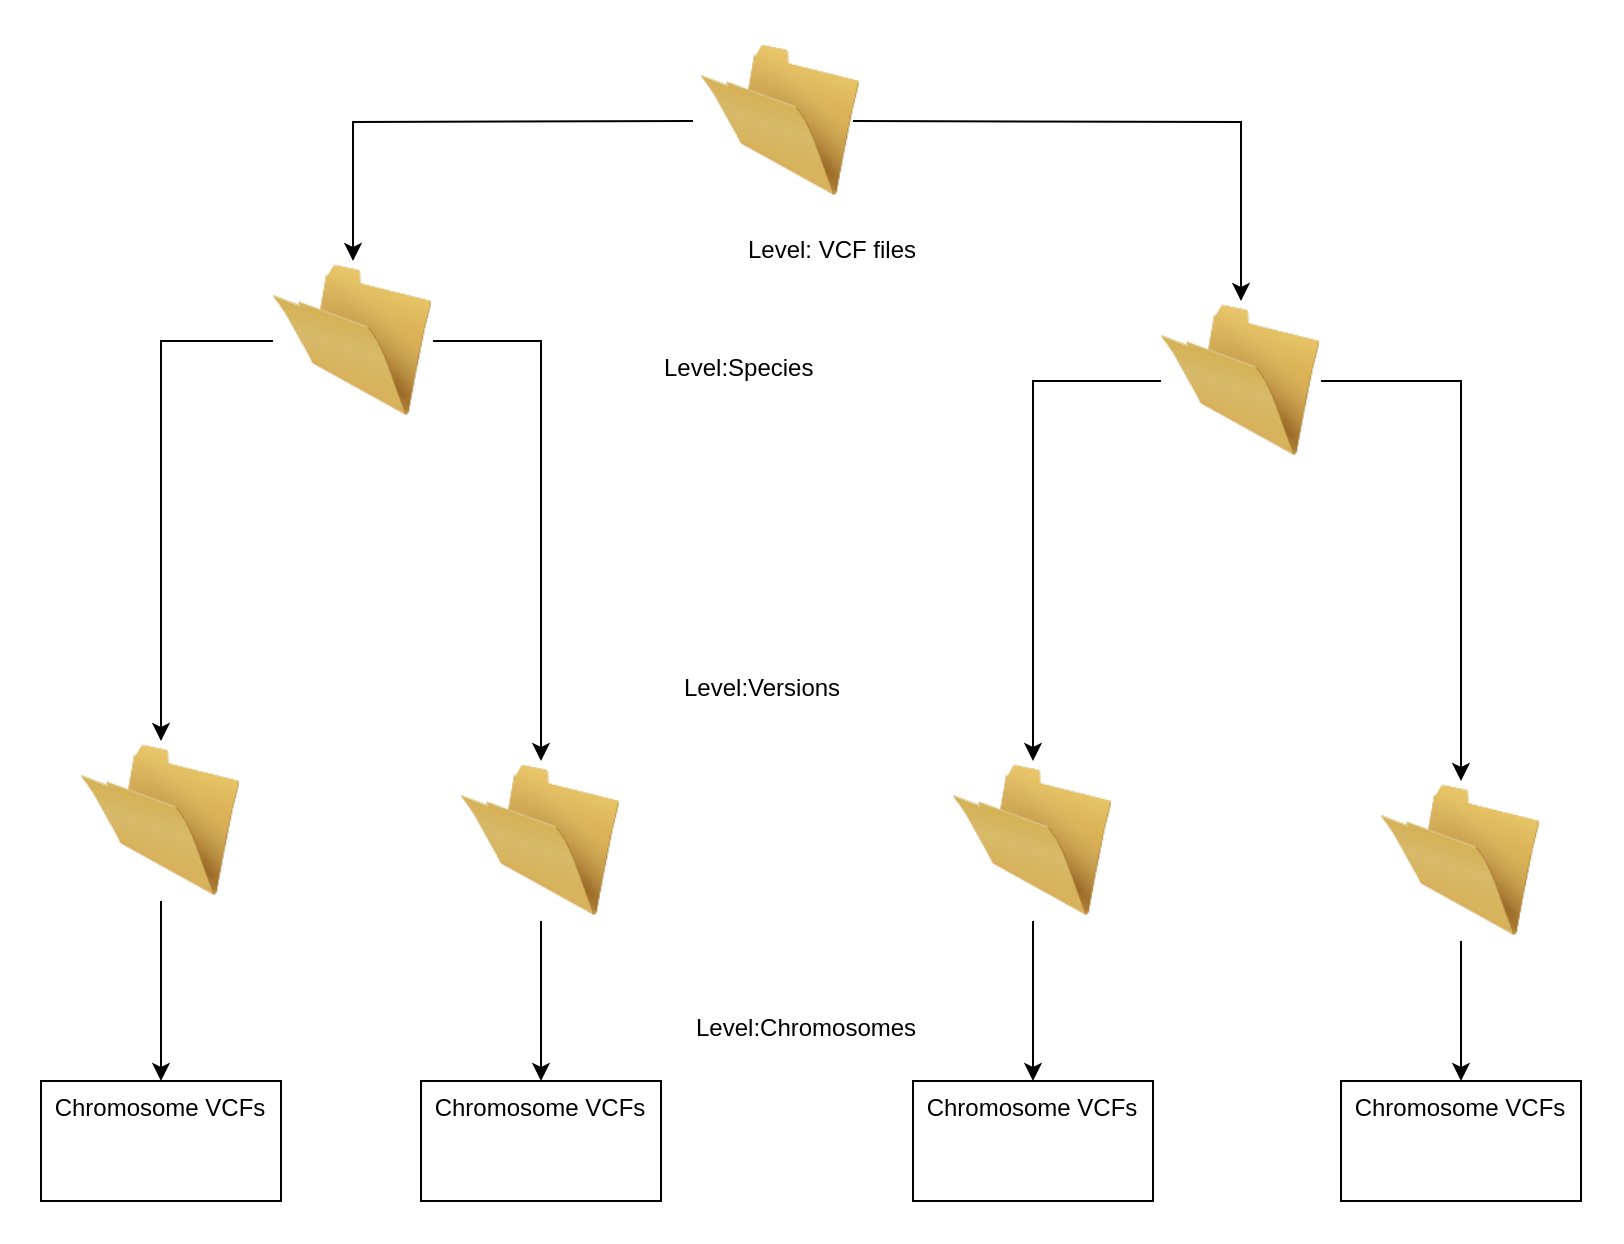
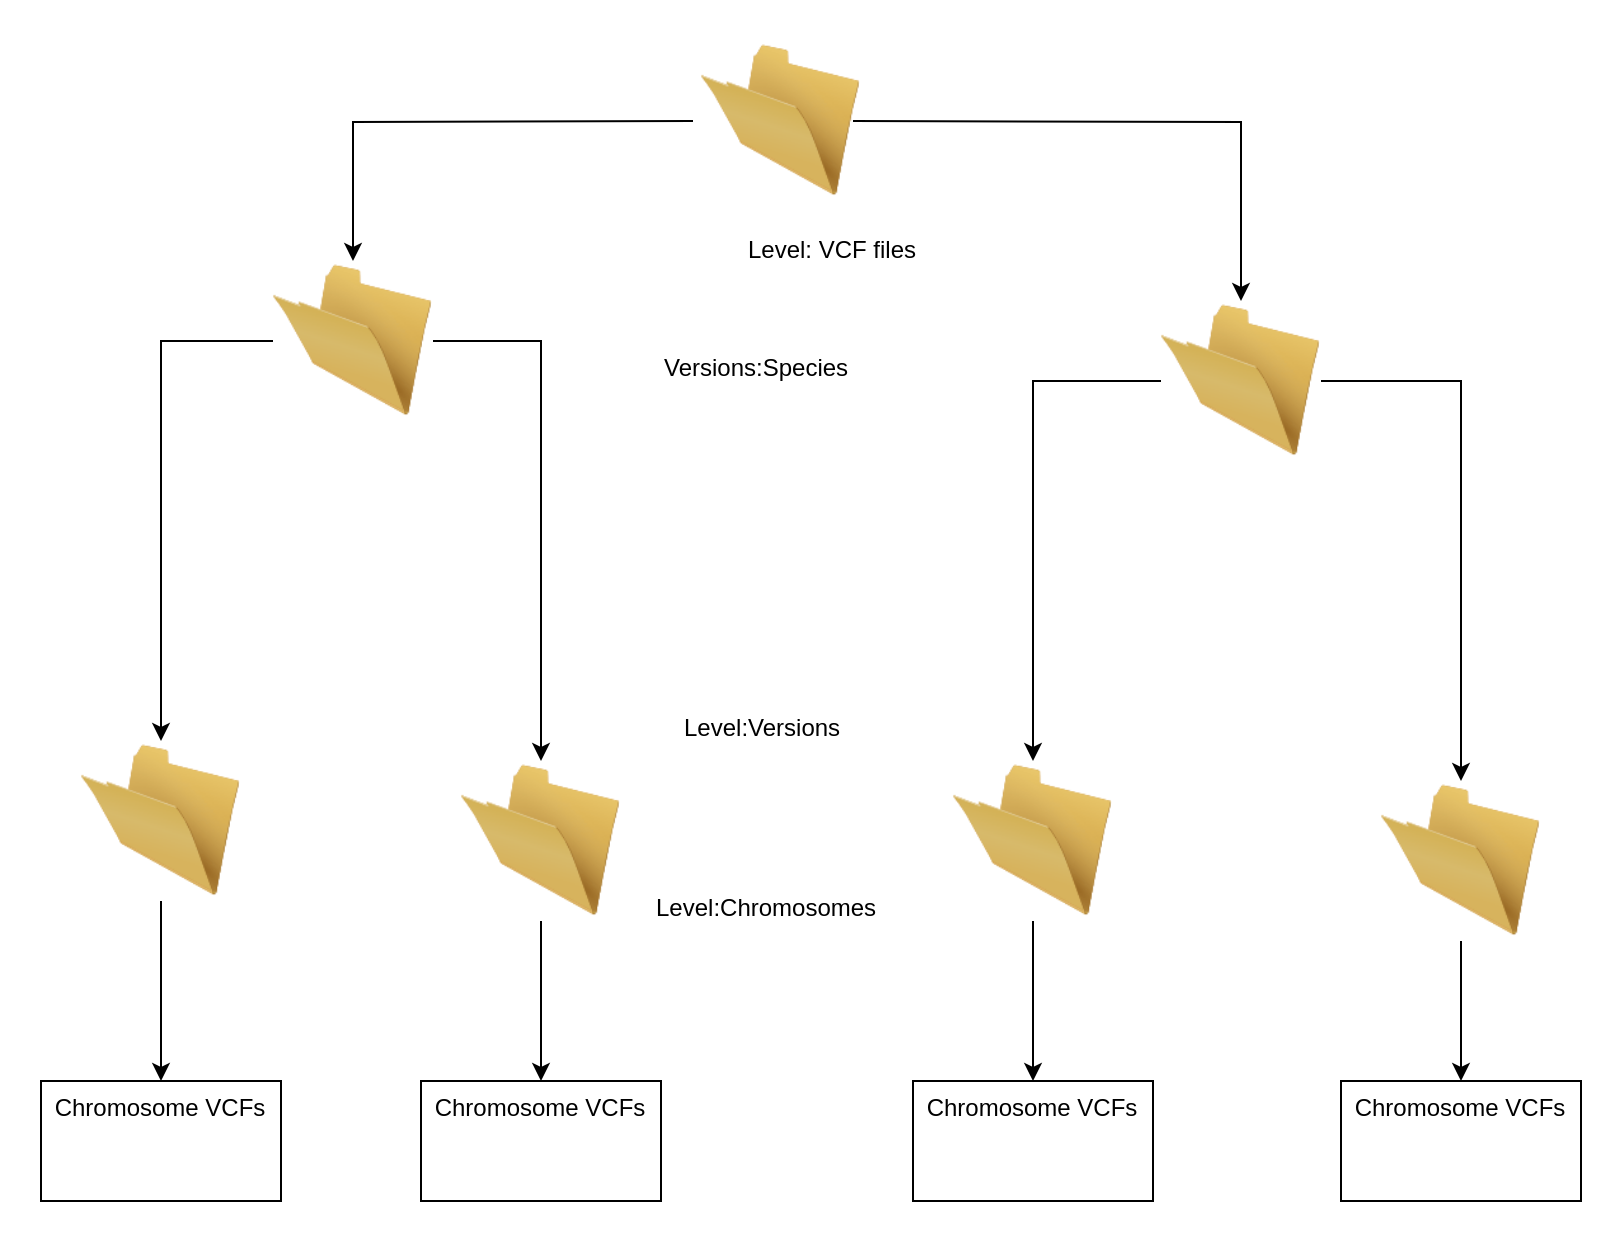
(743, 369) -> (763, 369)
(791, 701) -> (791, 741)
(803, 1041) -> (763, 921)
